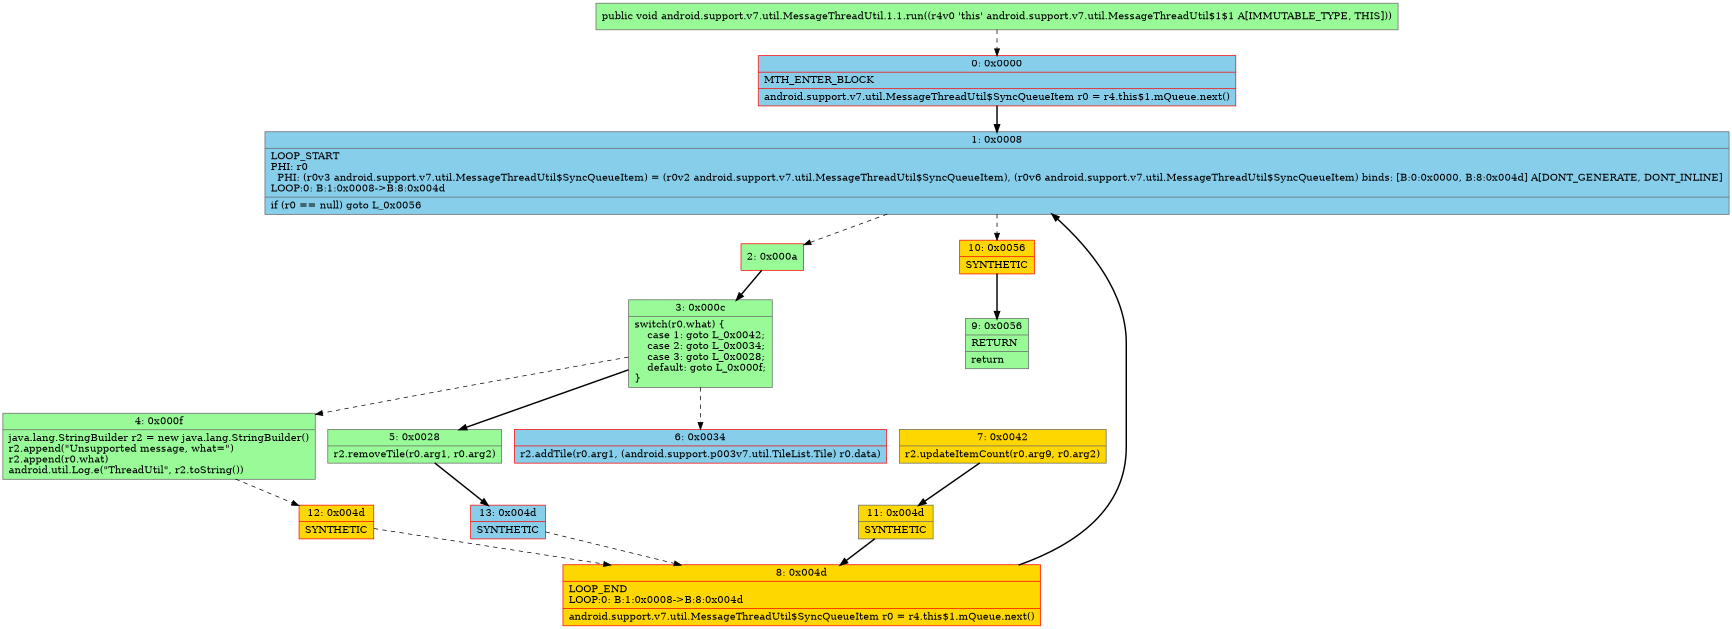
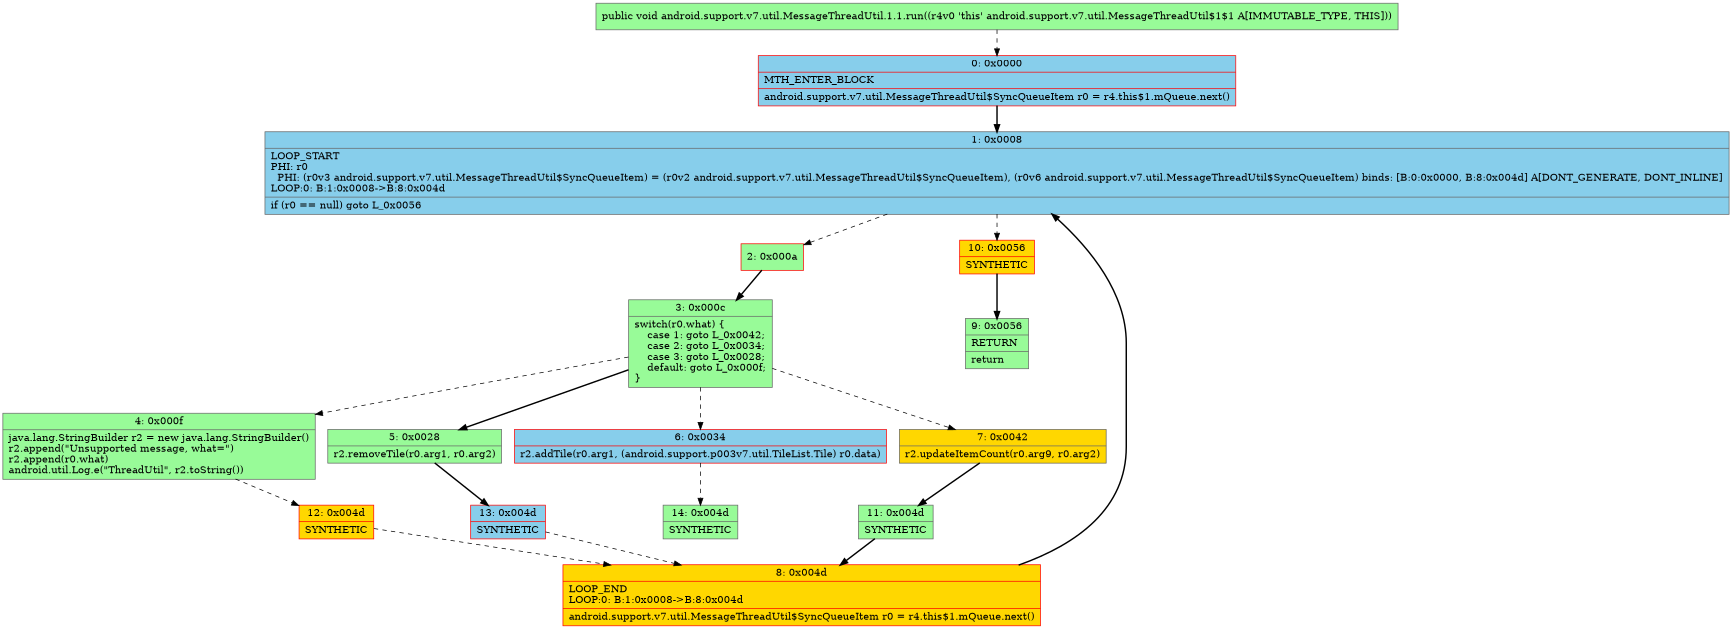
none -> (860, 398)
none -> (700, 522)
(896, 522) -> (896, 522)
